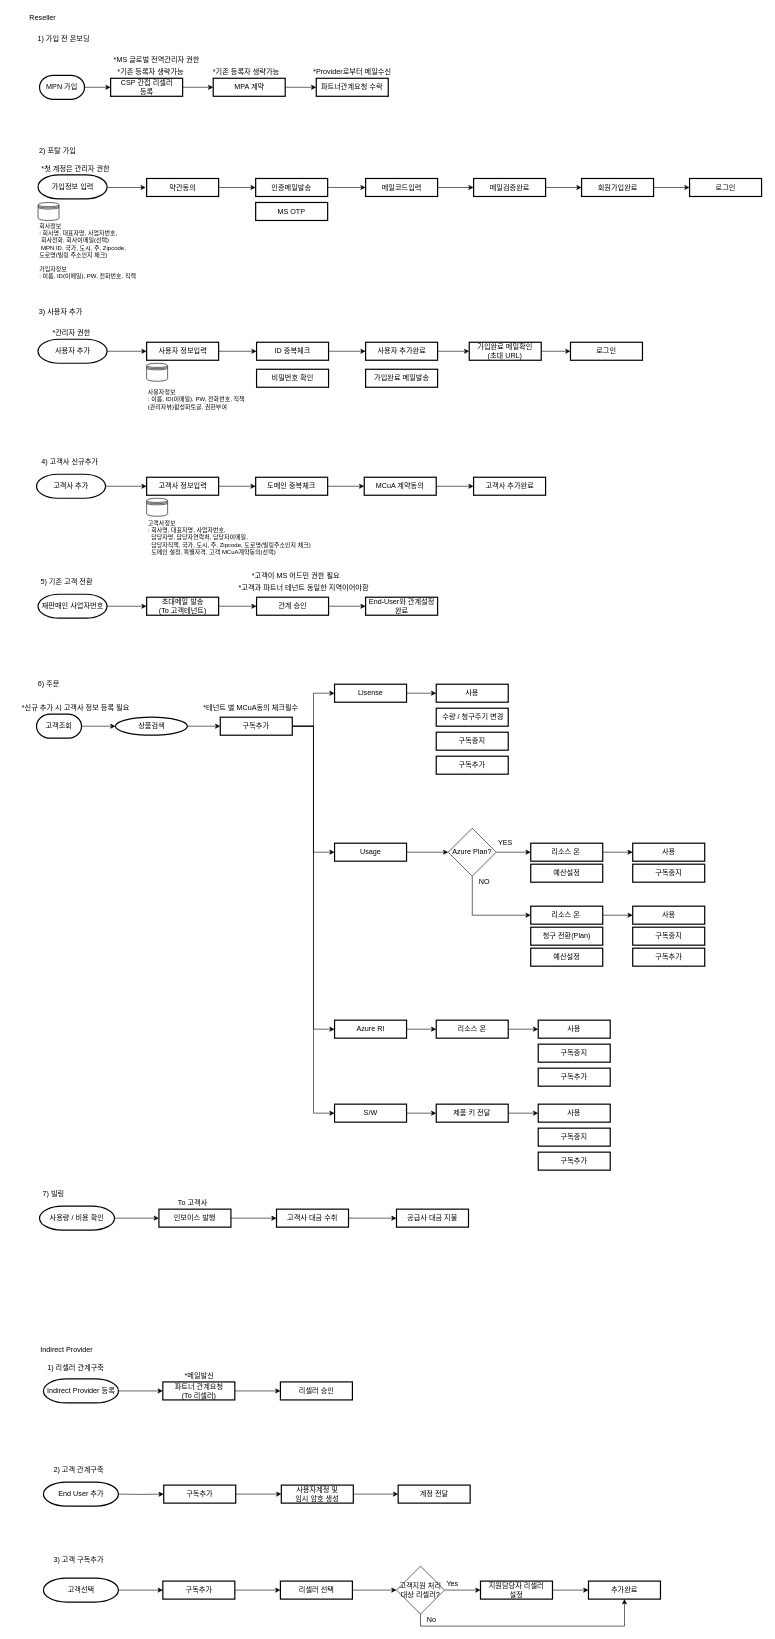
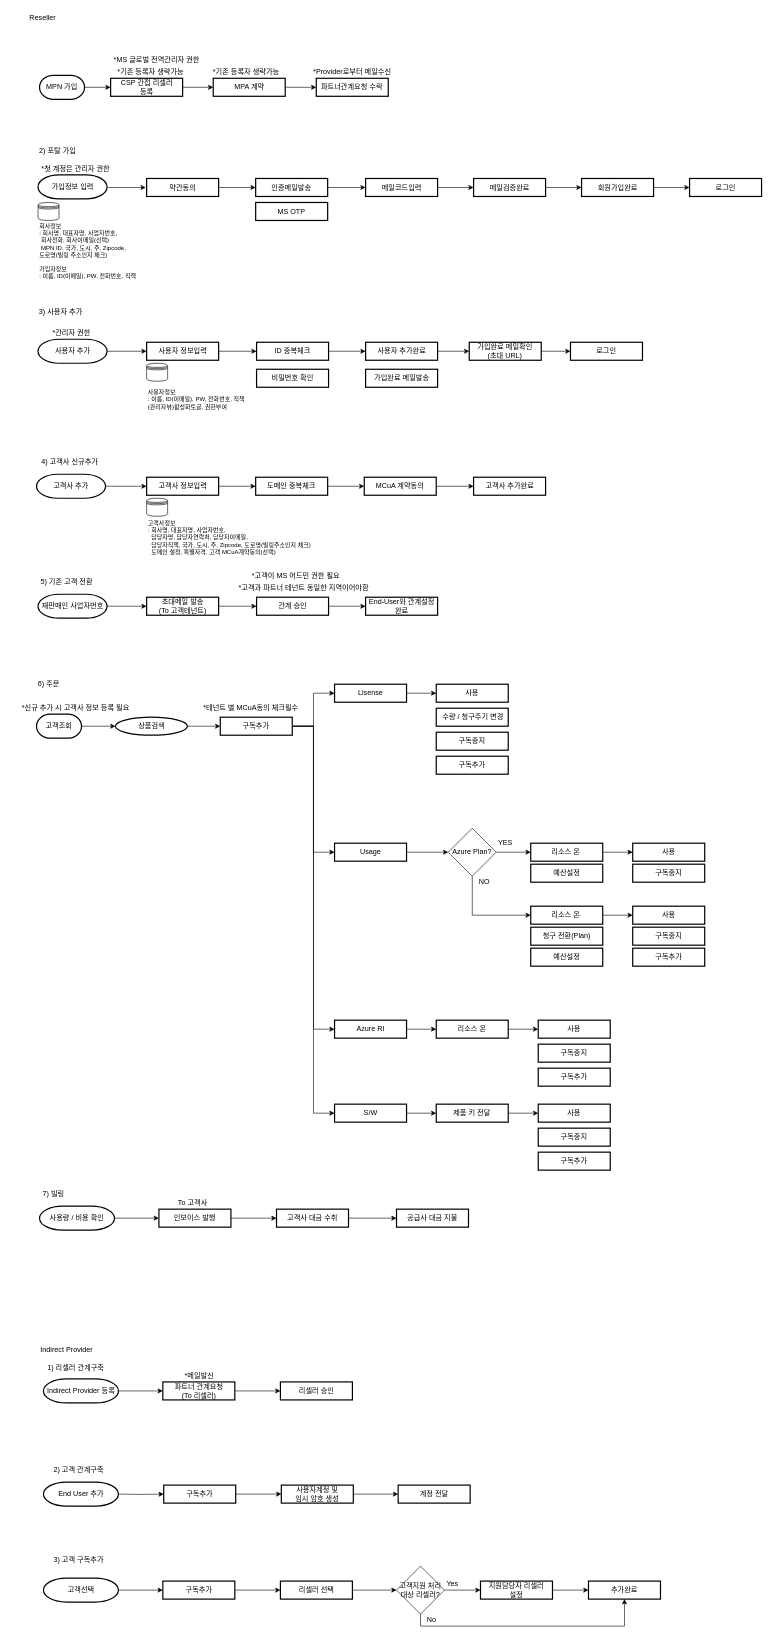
(63, 39) -> none
